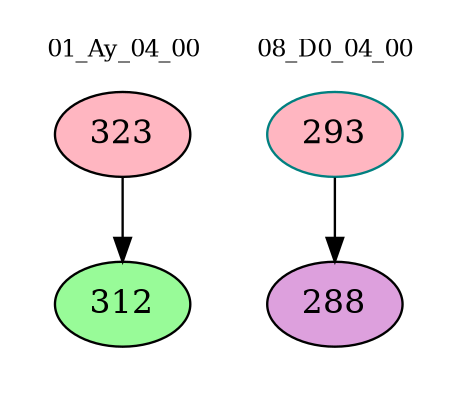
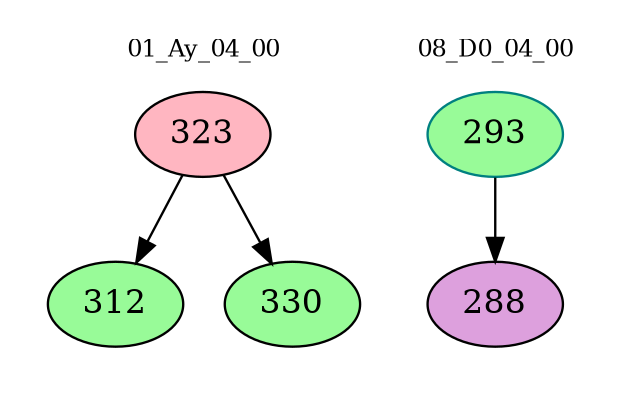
(335, 134) -> (495, 134)
none -> (292, 304)
